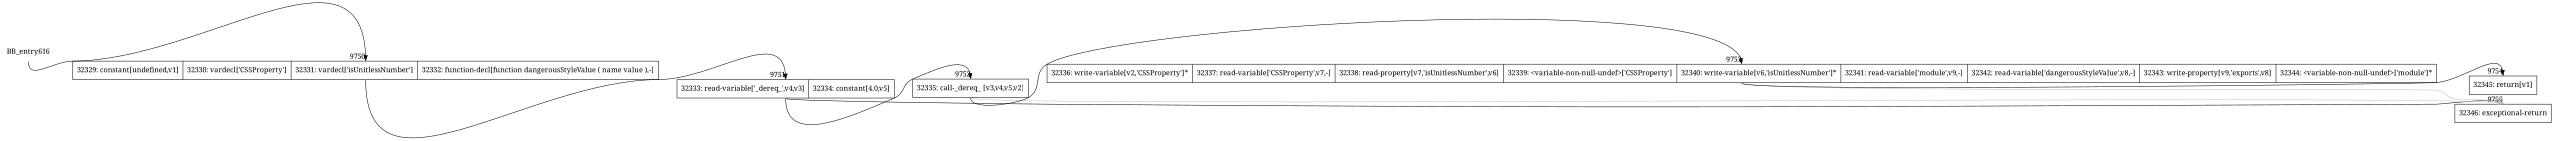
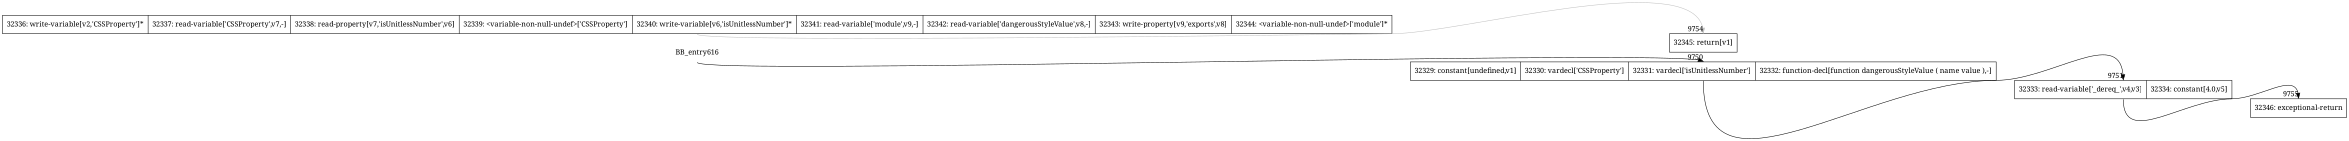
(2145, 86) -> (1206, 36)
(971, 88) -> none
(2140, 90) -> none
